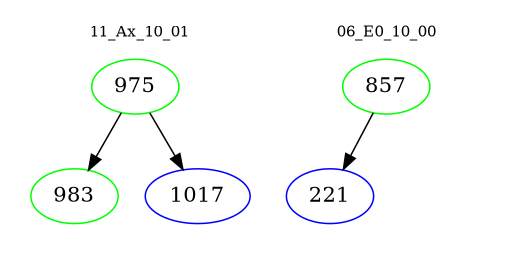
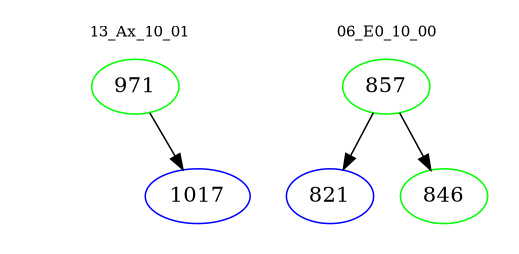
(140, 33) -> (140, 33)
(135, 87) -> (135, 87)
(75, 196) -> none
(330, 196) -> (330, 196)
none -> (444, 196)
